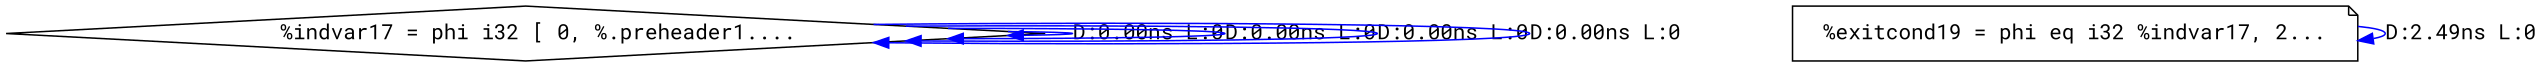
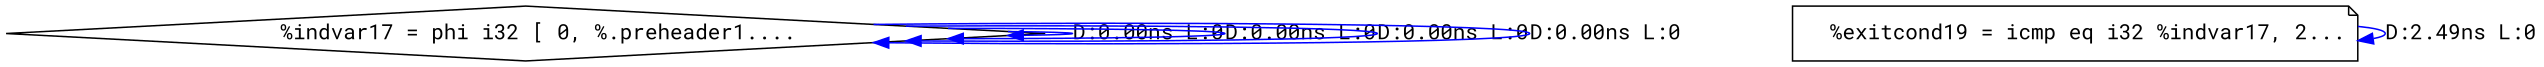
(2075, 34) -> (2075, 34)
